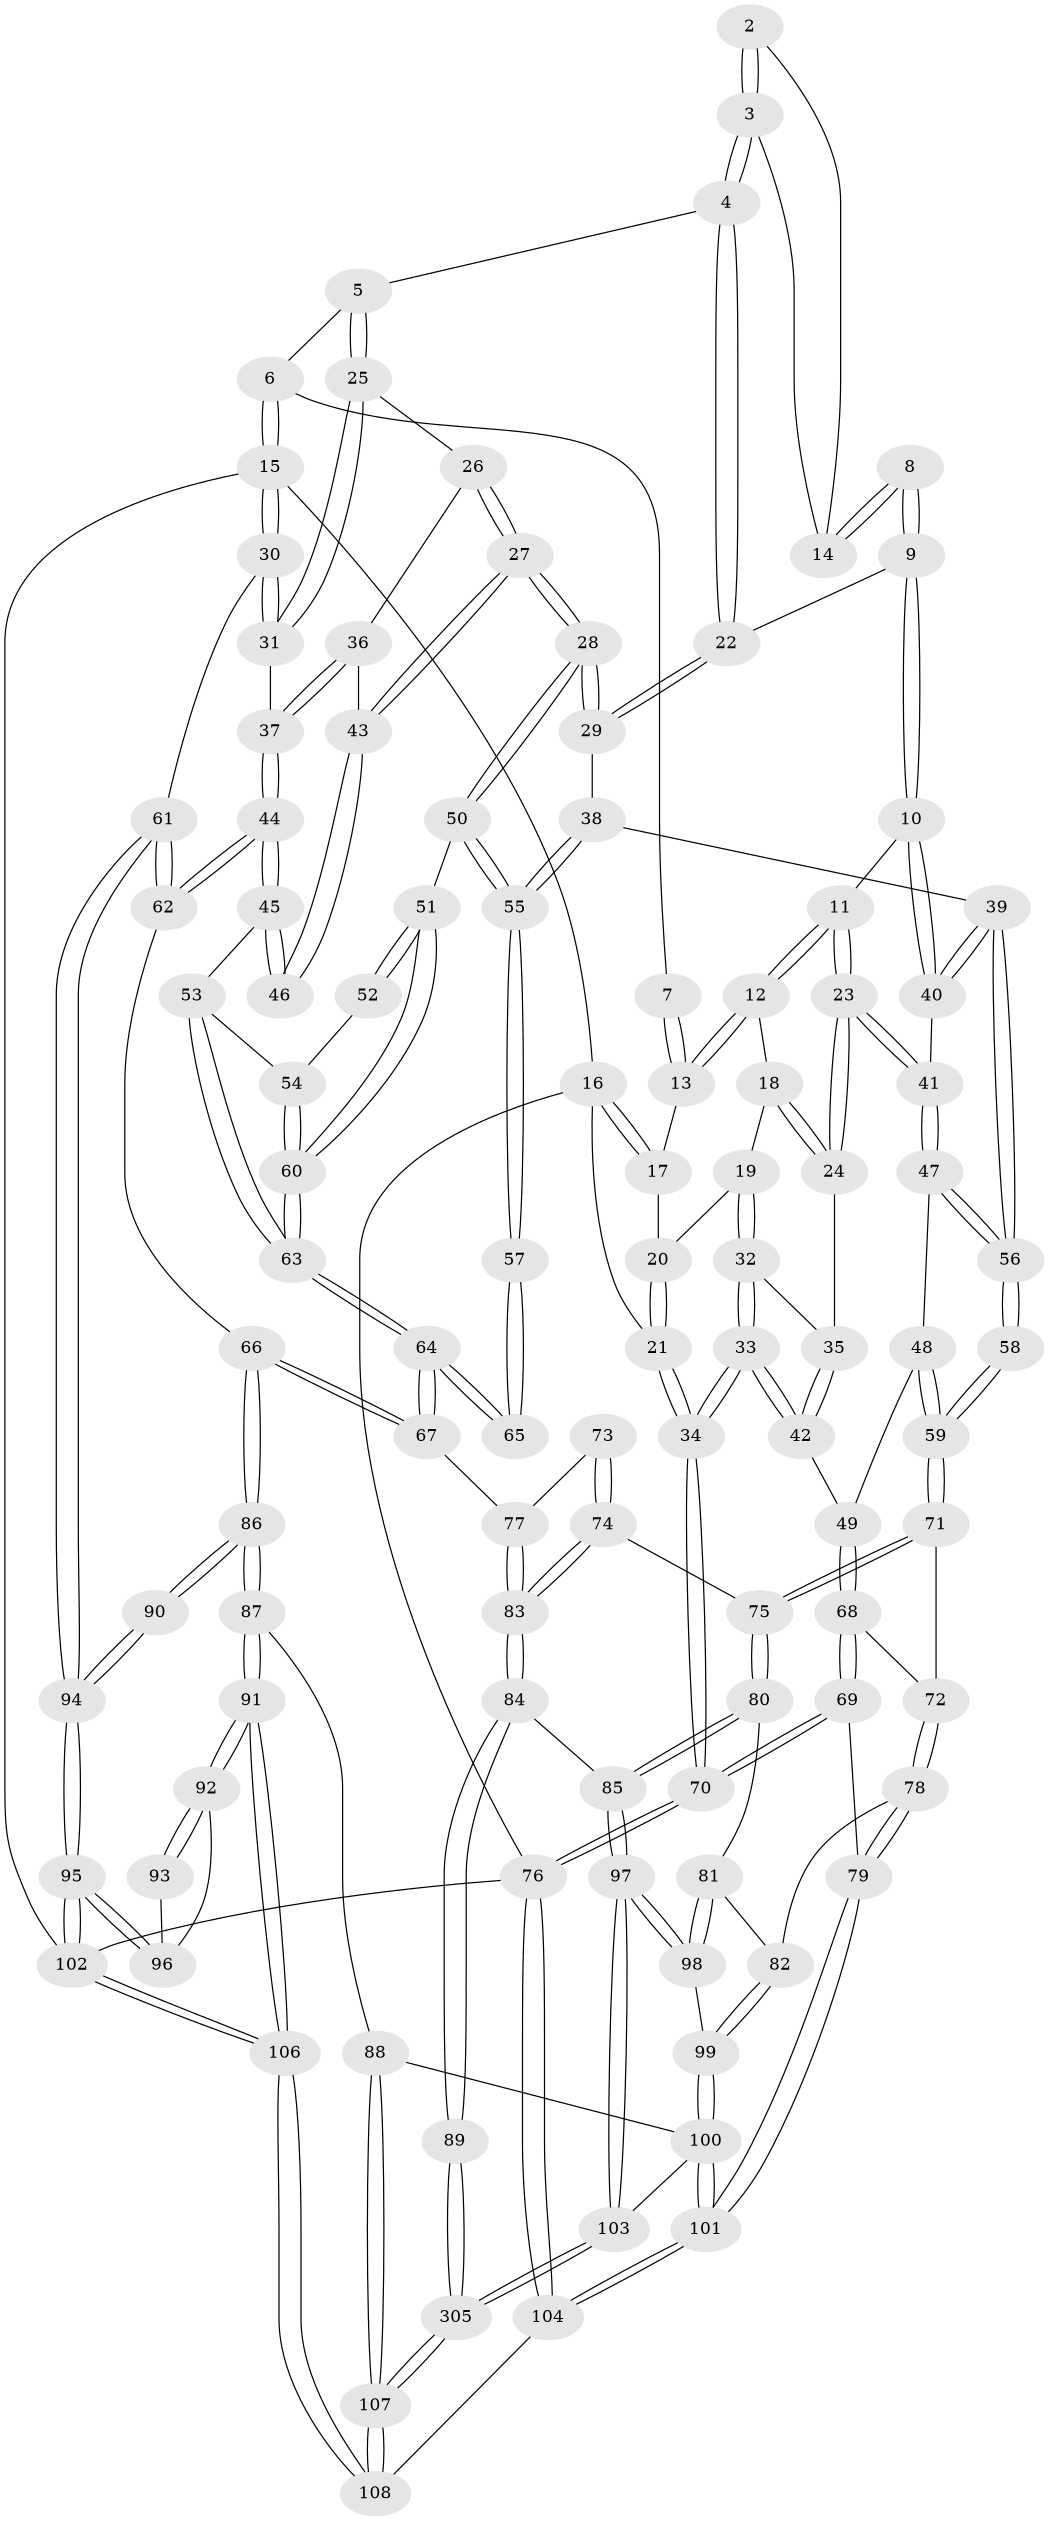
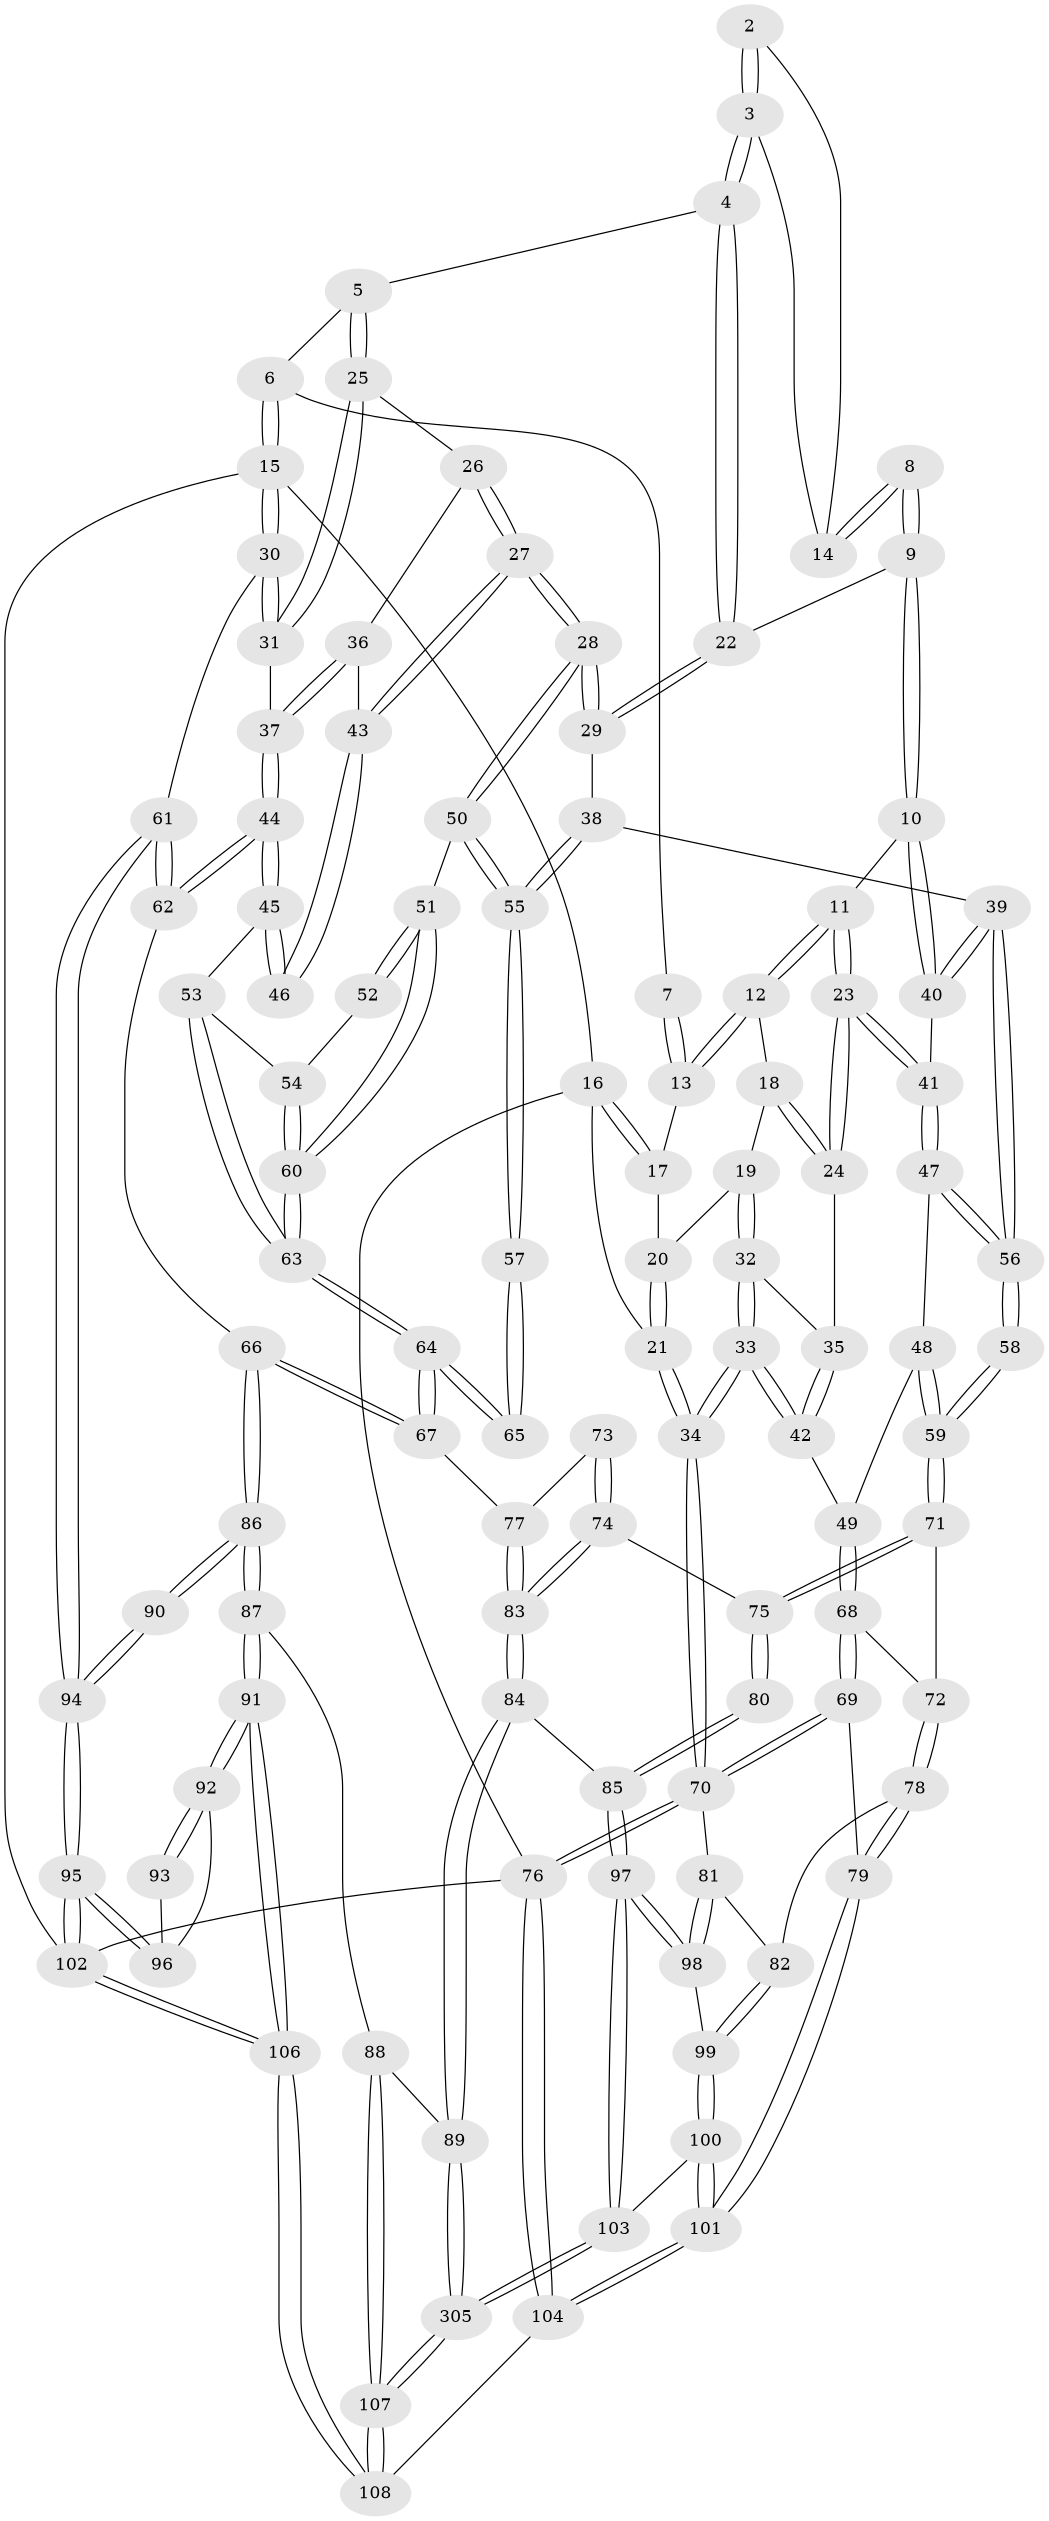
(750, 1792) -> (705, 1833)
(533, 2095) -> (415, 2097)
